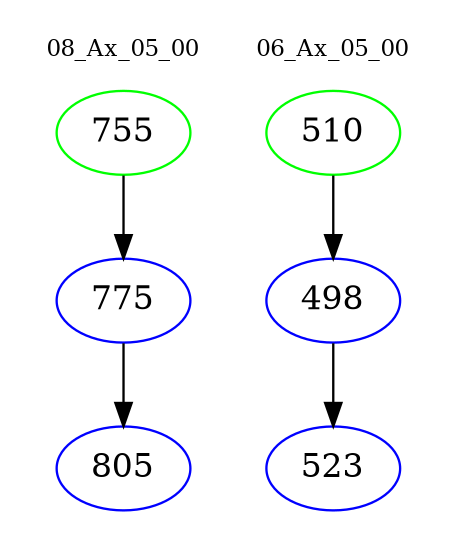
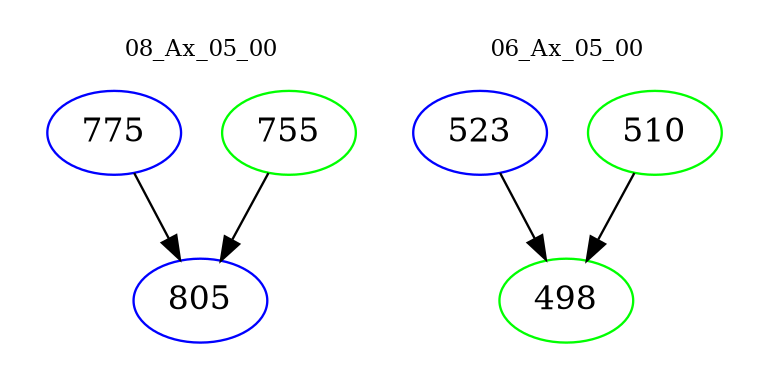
(124, 205) -> (250, 206)
(333, 301) -> (566, 301)
(333, 373) -> (517, 206)
